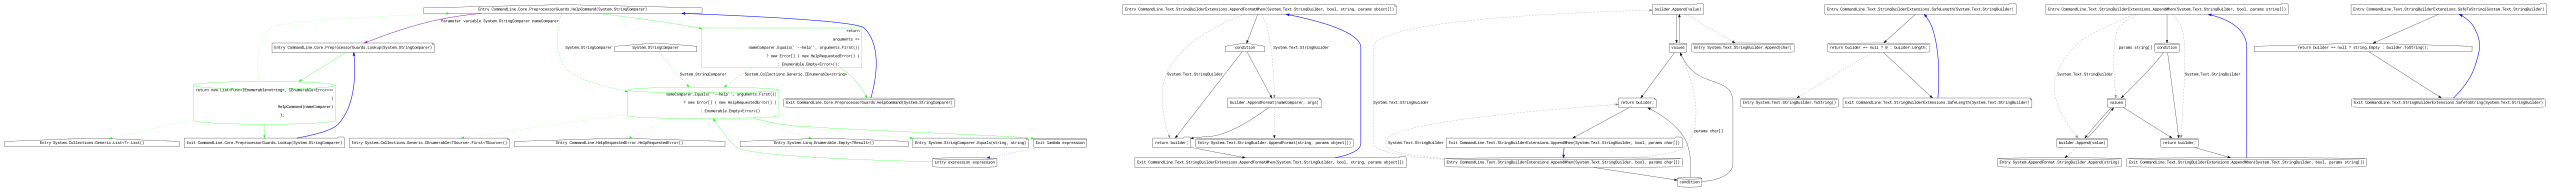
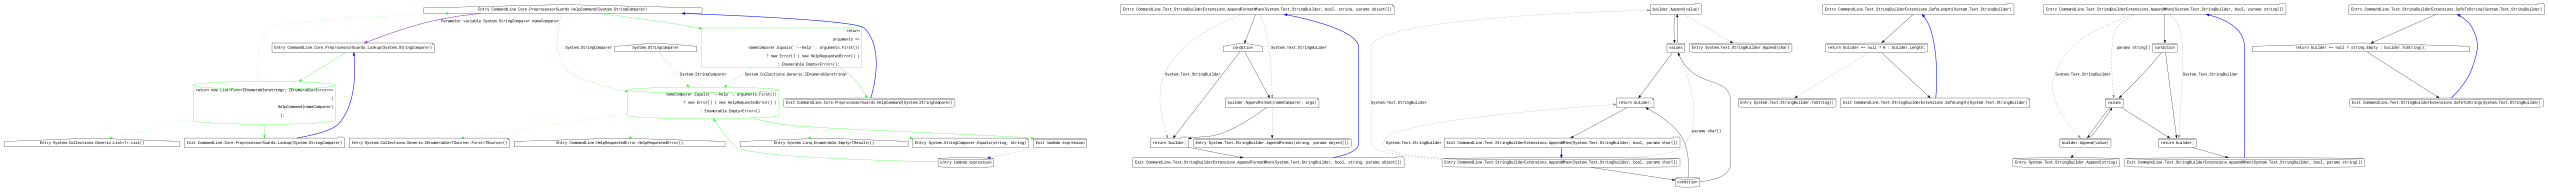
(965, 163) -> (966, 163)
(2060, 163) -> (2066, 163)
